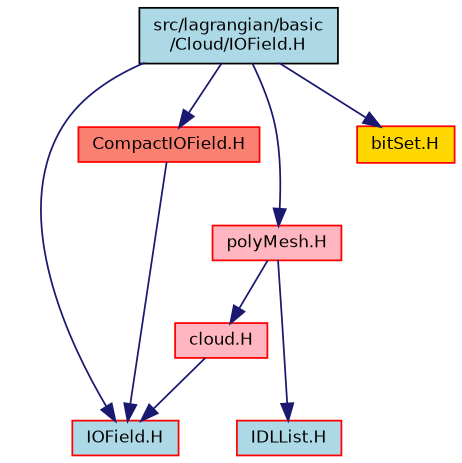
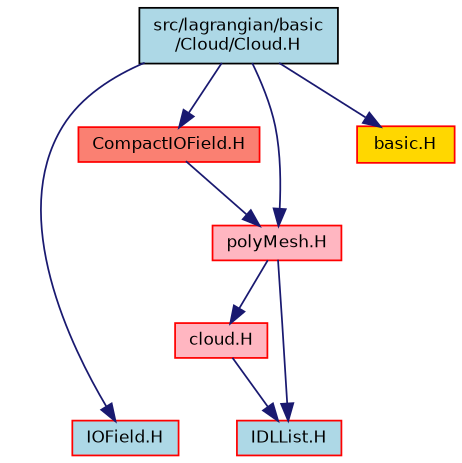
(239, 36) -> (239, 36)
(406, 145) -> (406, 145)
(148, 283) -> (216, 188)
(179, 383) -> (250, 382)
